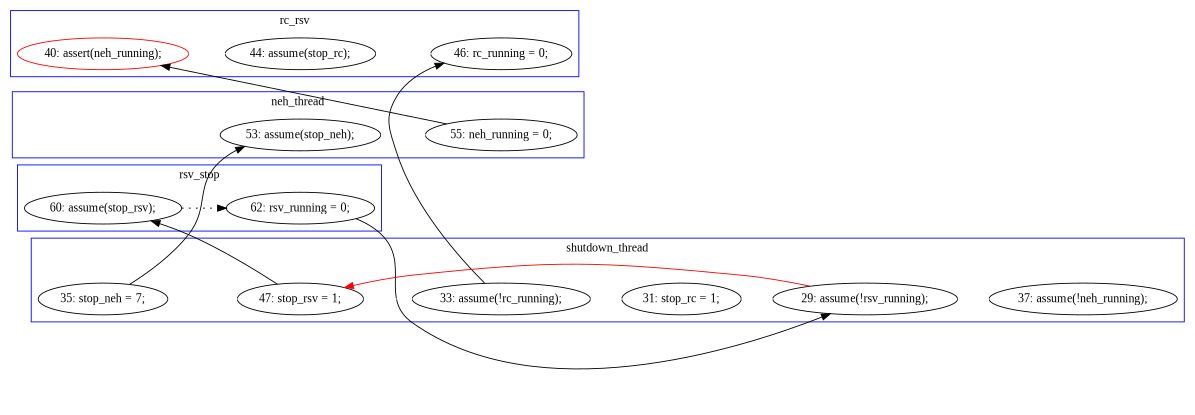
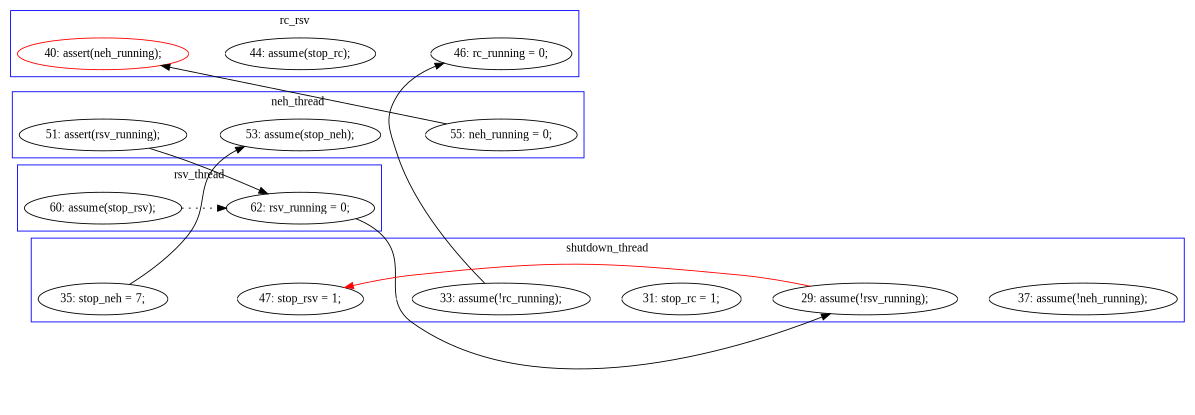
none -> (103, 135)
(199, 175) -> (199, 175)
(220, 250) -> none
